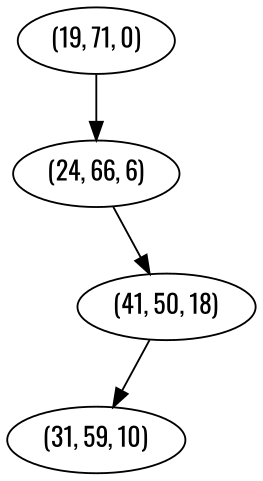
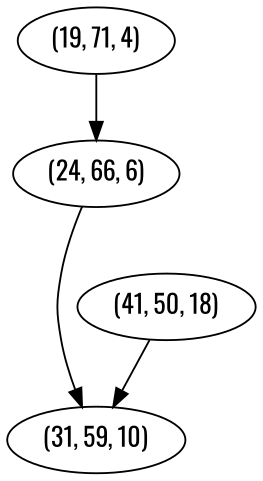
(96, 41) -> (96, 41)
(127, 232) -> (58, 298)
